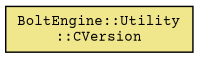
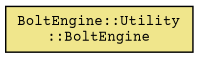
(99, 29) -> (99, 29)
